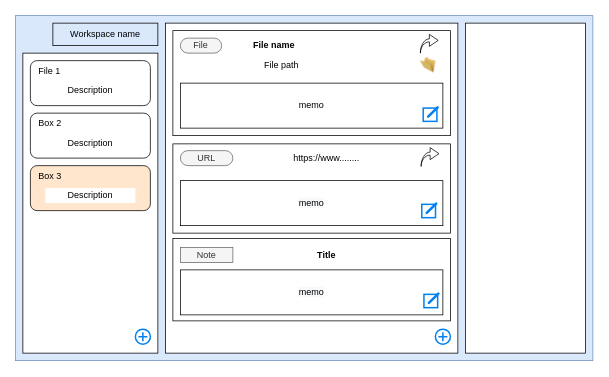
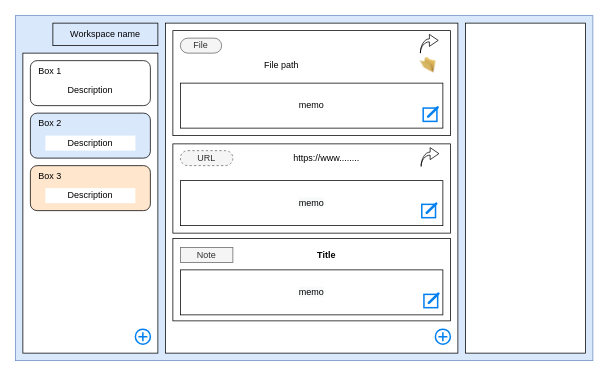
(274, 45) -> none
(50, 71) -> (50, 71)
(50, 124) -> (50, 124)
(207, 158) -> (207, 158)
